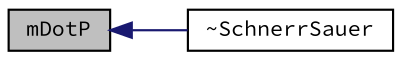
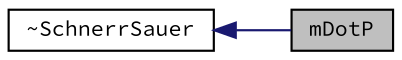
(160, 30) -> (264, 30)
